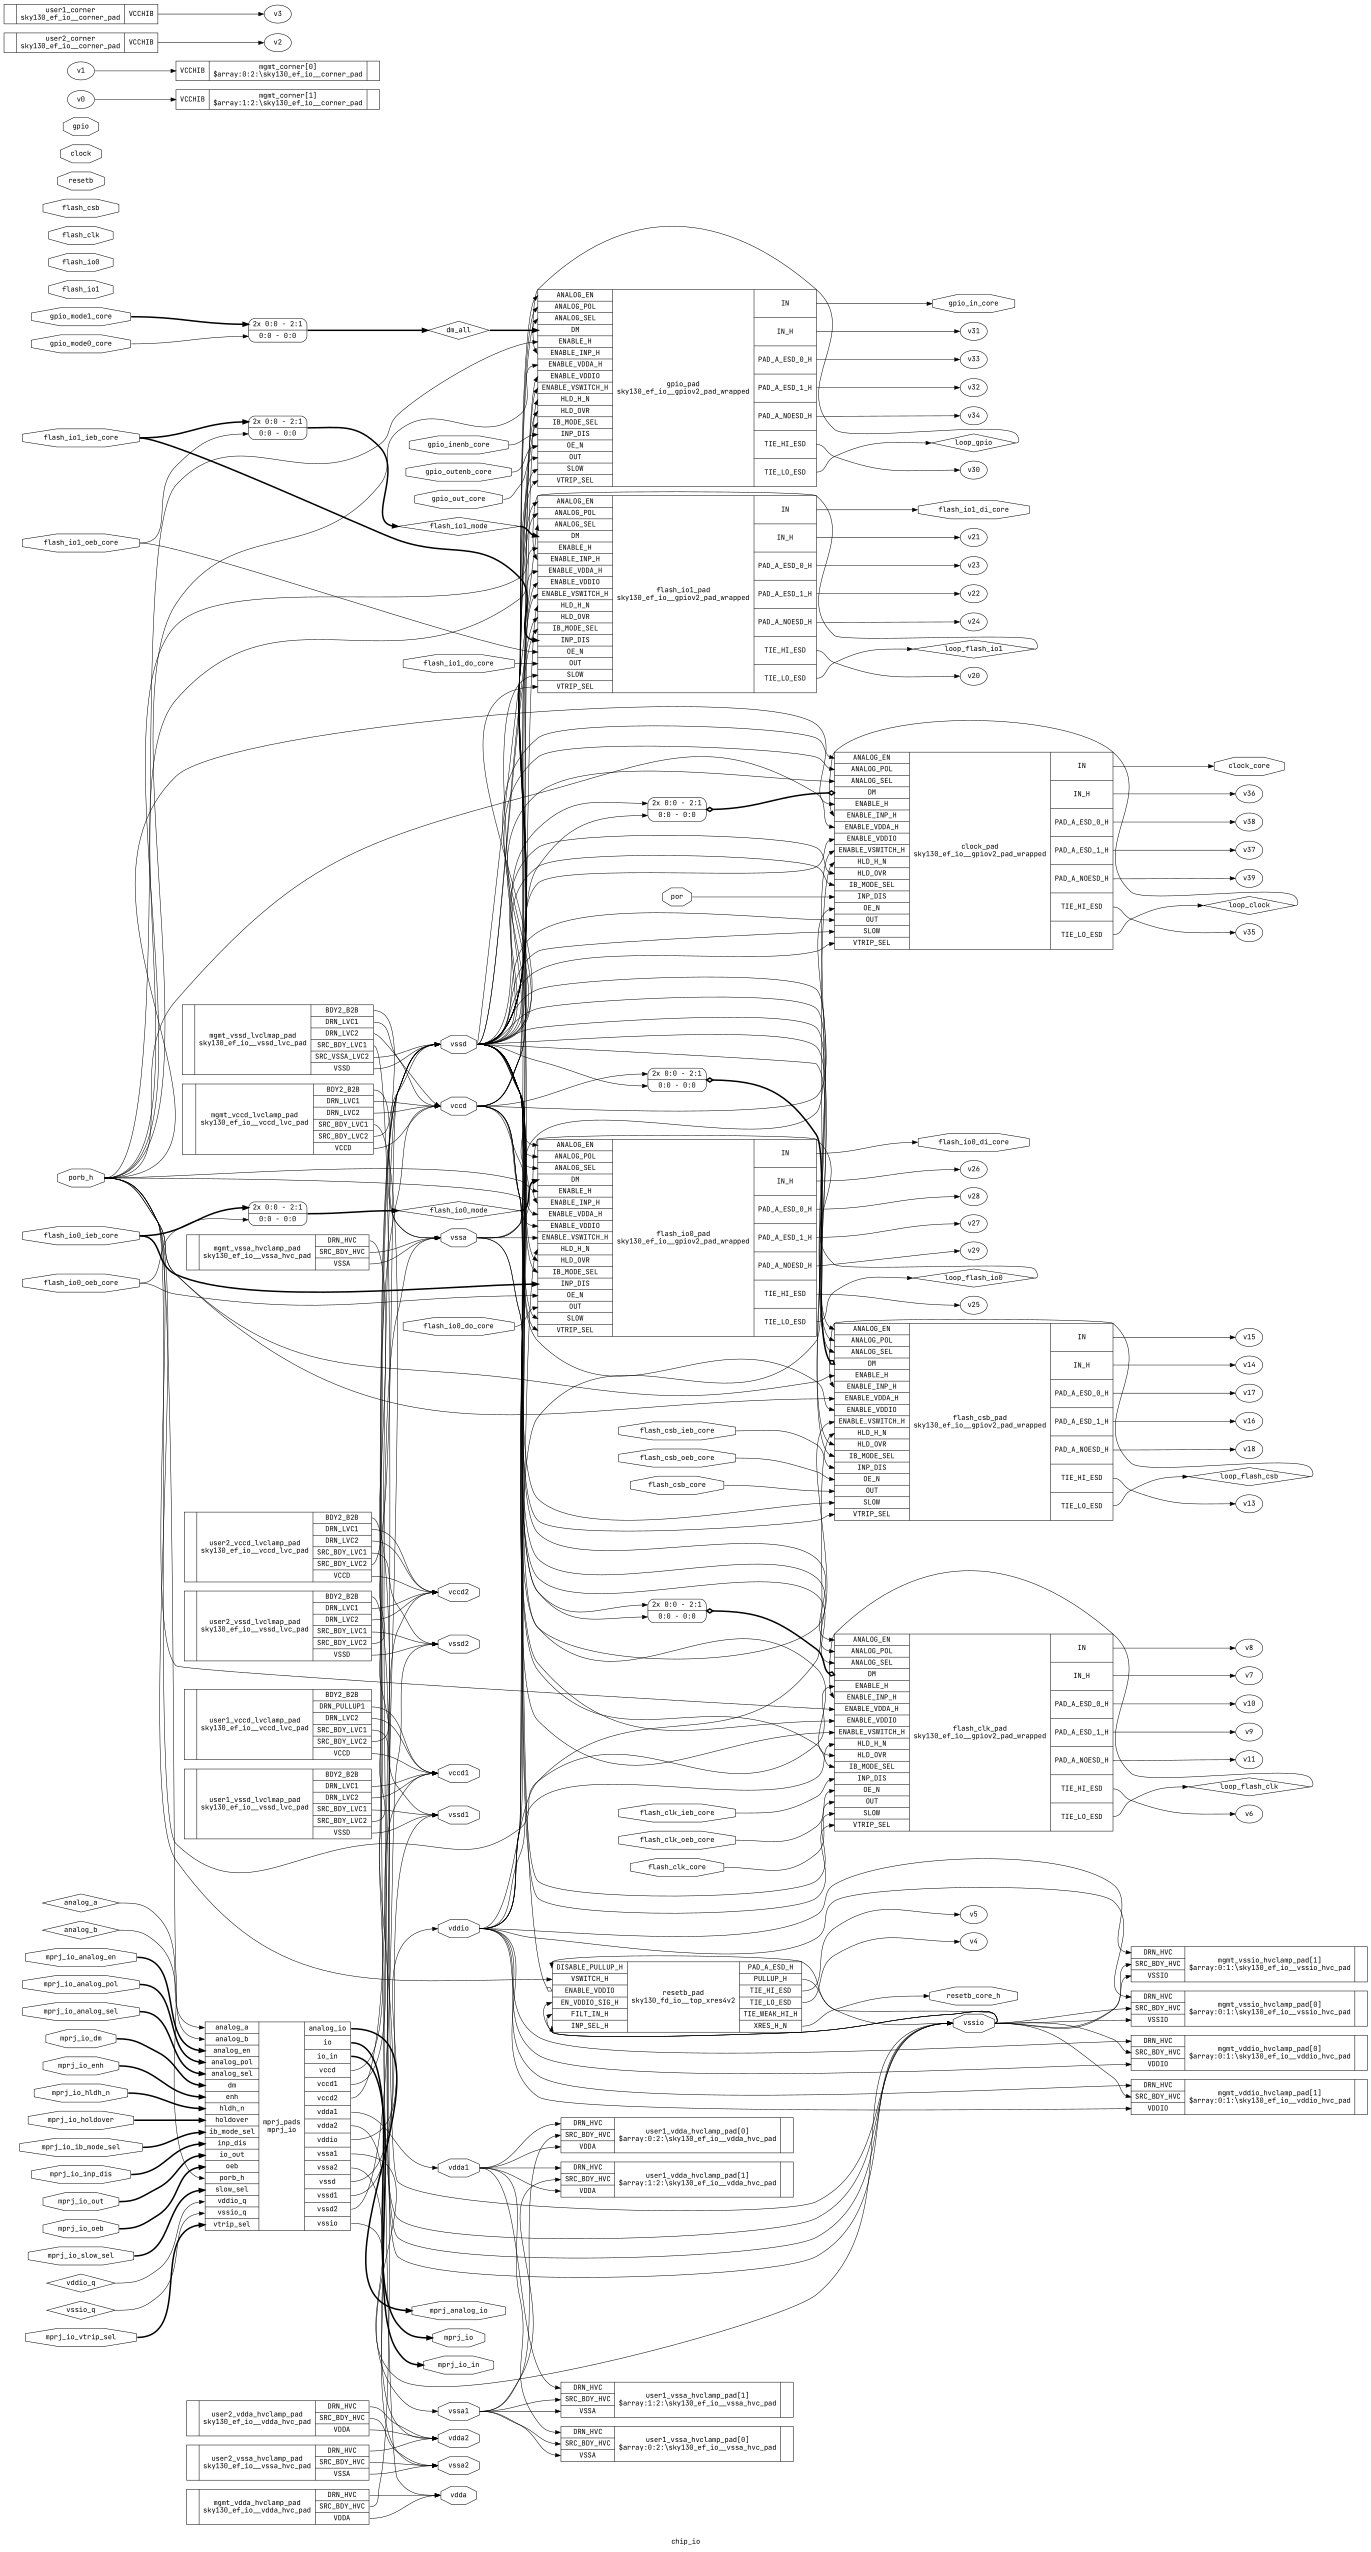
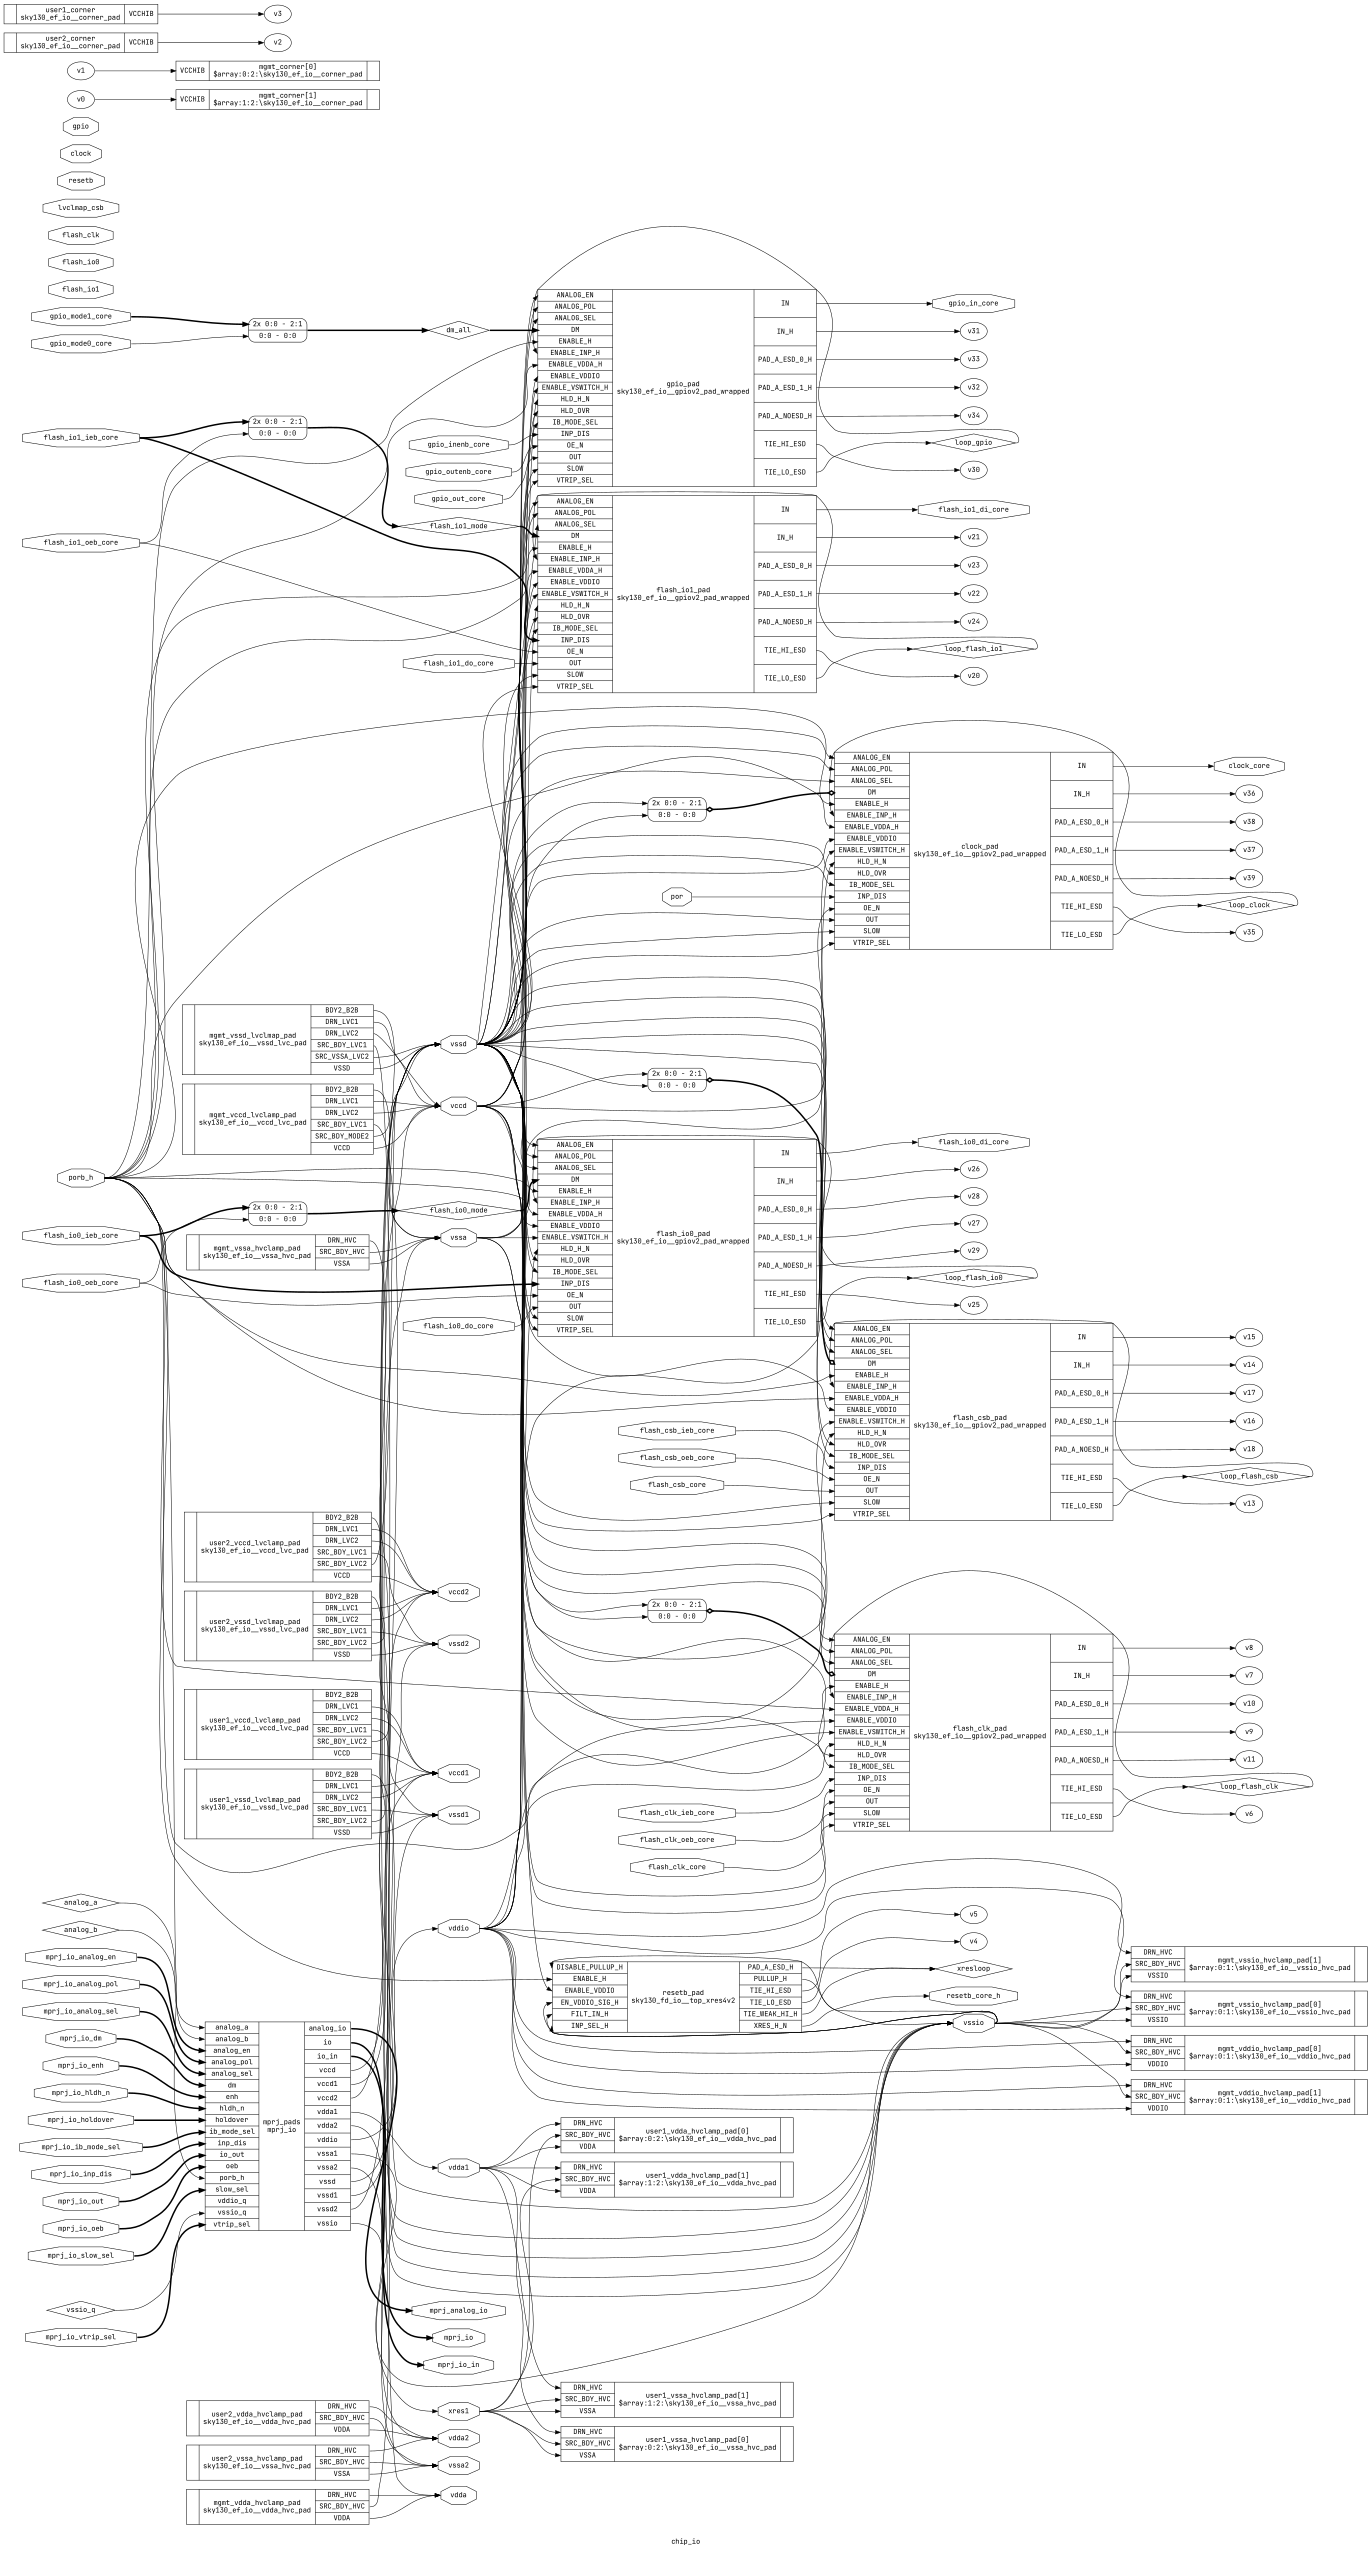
(81, 208) -> (81, 208)
(343, 1136) -> (342, 1136)
(523, 1538) -> (523, 1538)
(342, 1706) -> (342, 1706)
none -> (974, 1969)
(590, 1979) -> (590, 1979)
(81, 2283) -> none
none -> (506, 2294)
(459, 2411) -> (459, 2411)
